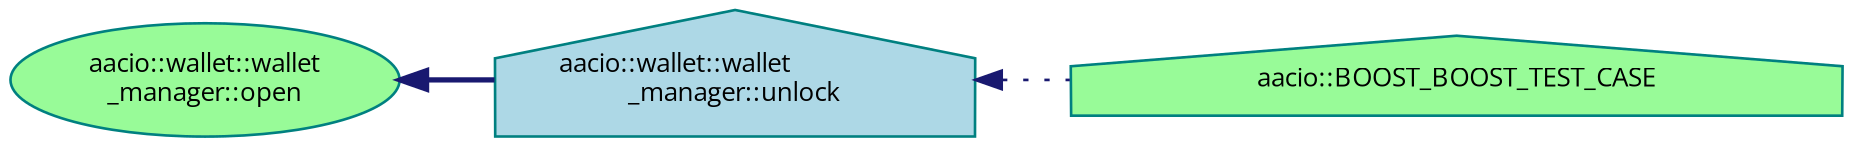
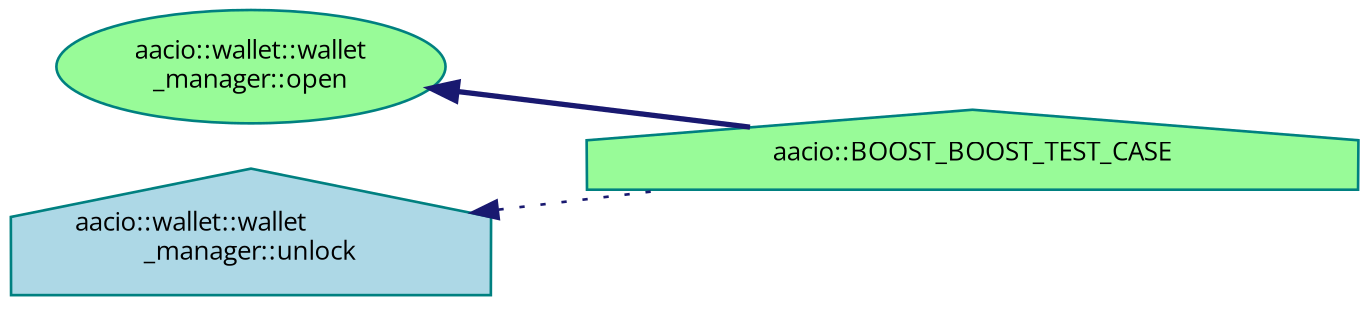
(461, 80) -> (604, 109)
